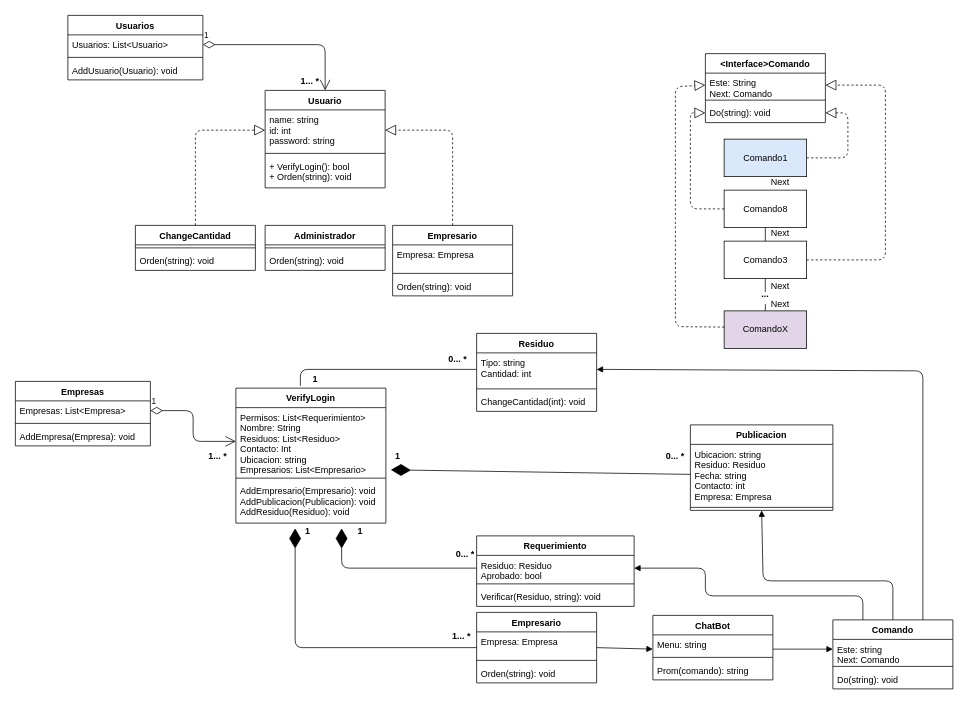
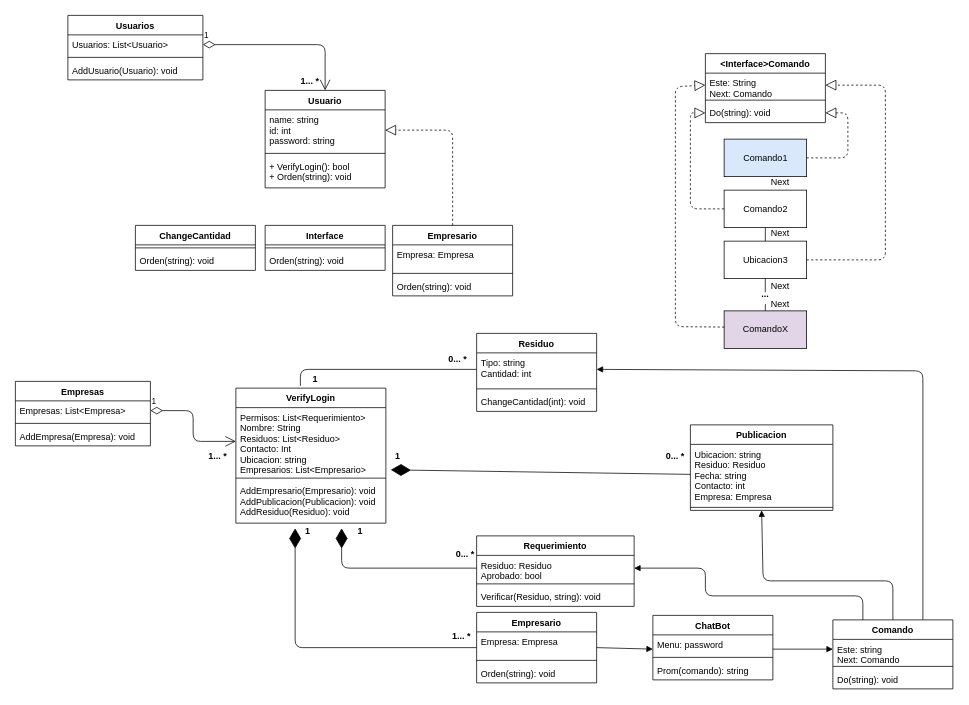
(195, 151) -> none
(766, 209) -> (766, 209)
(325, 236) -> (325, 236)
(766, 260) -> (766, 260)
(684, 645) -> (690, 645)
